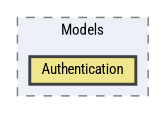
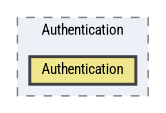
(83, 31) -> (83, 31)
